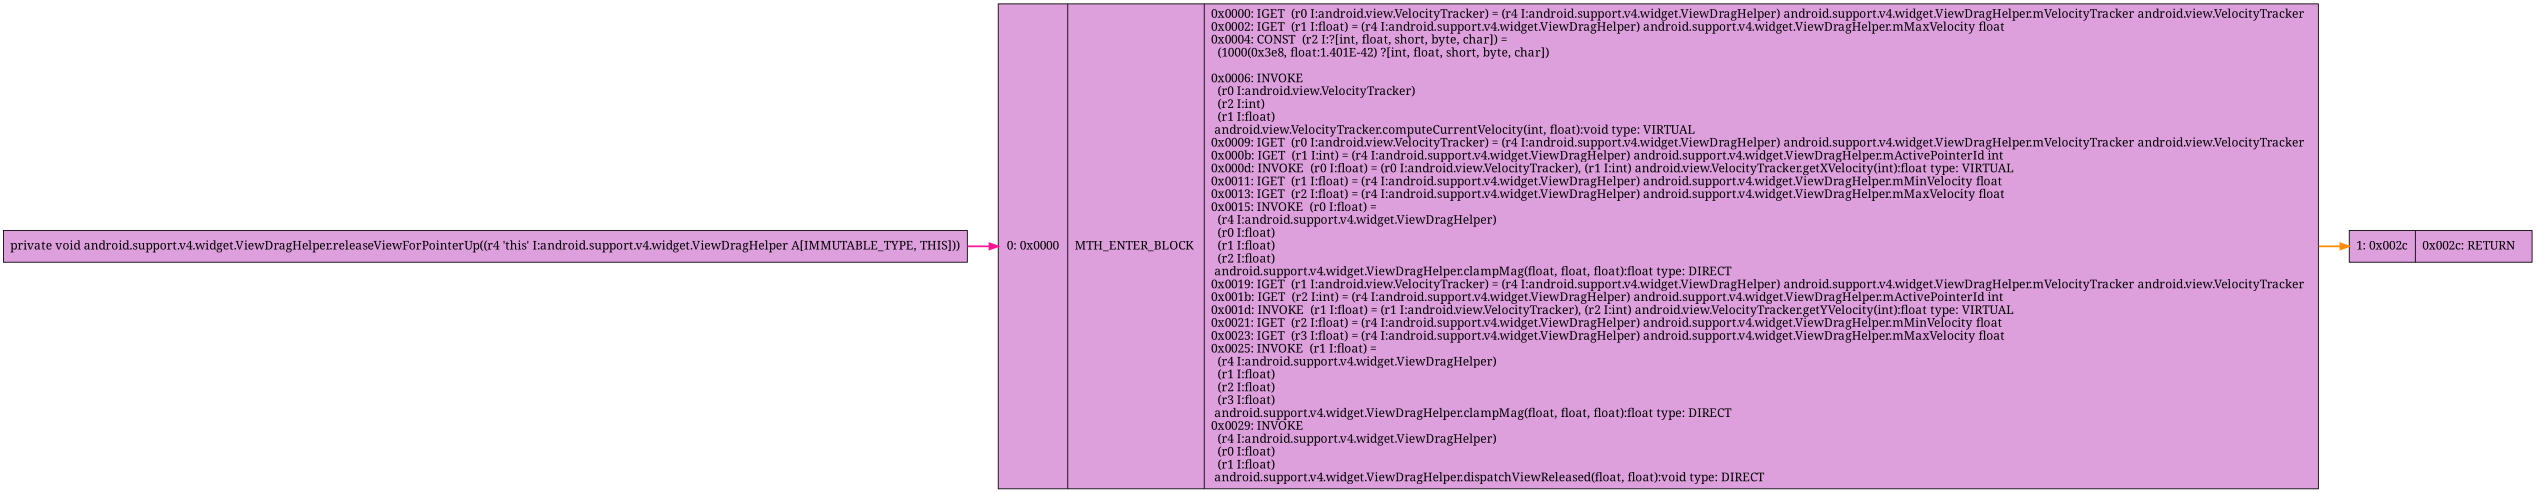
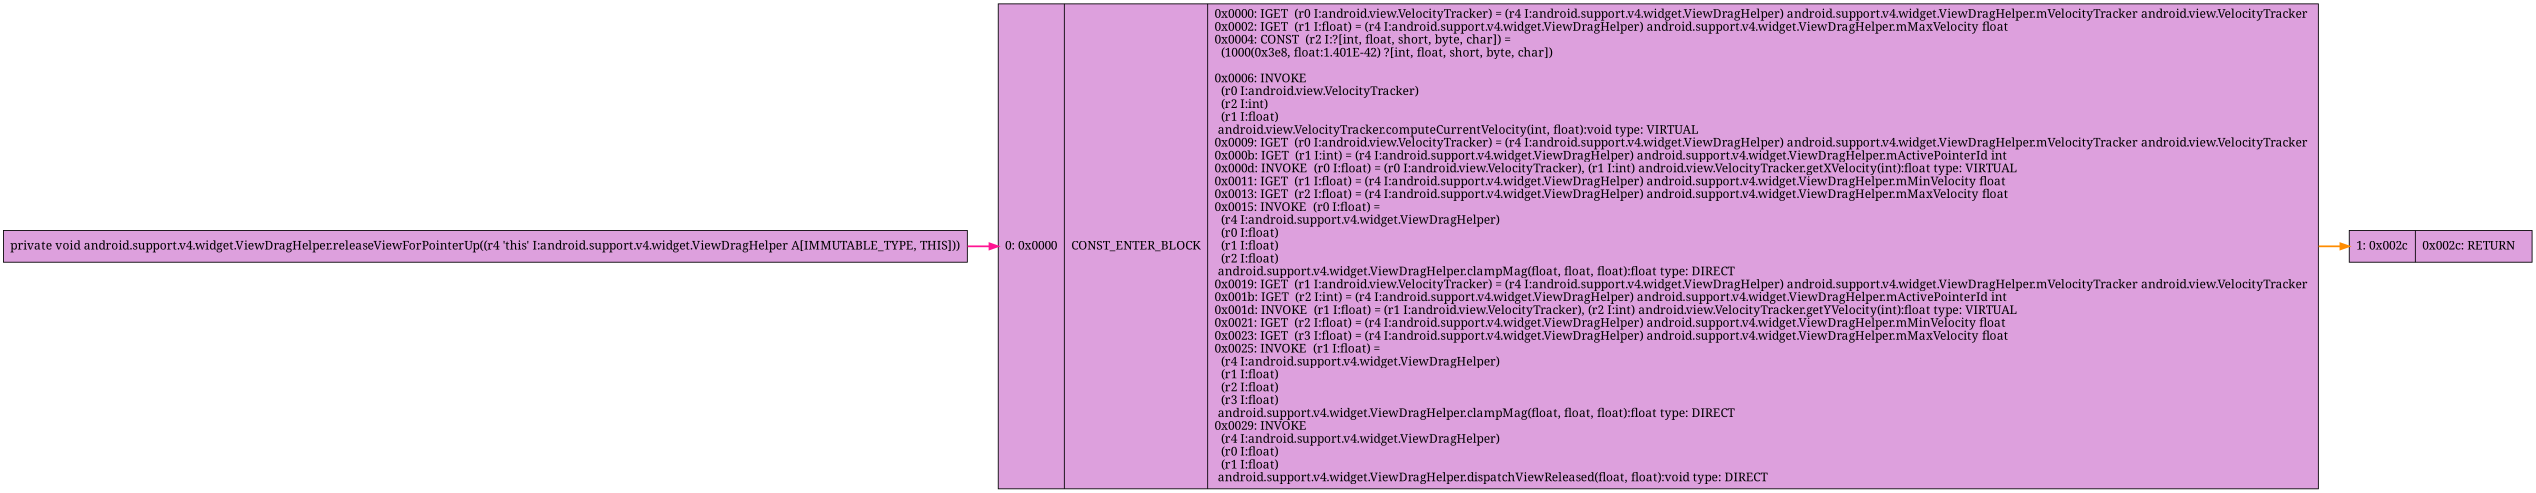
(1134, 246) -> (1136, 246)
